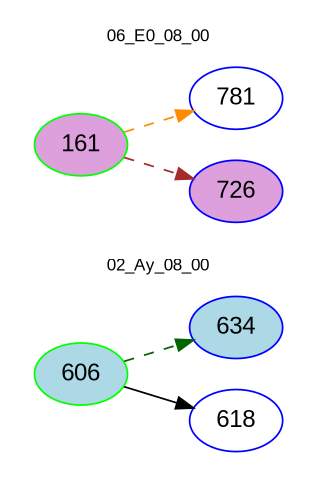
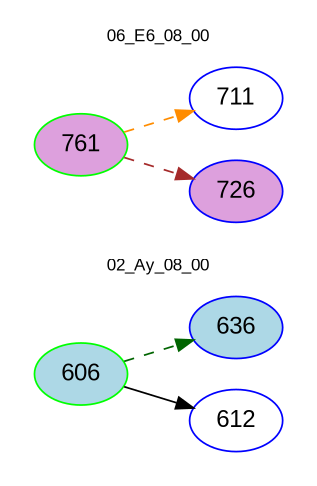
(159, 37) -> (159, 37)
(236, 98) -> (236, 98)
(81, 145) -> (81, 145)
(236, 327) -> (236, 327)
(236, 421) -> (236, 421)
